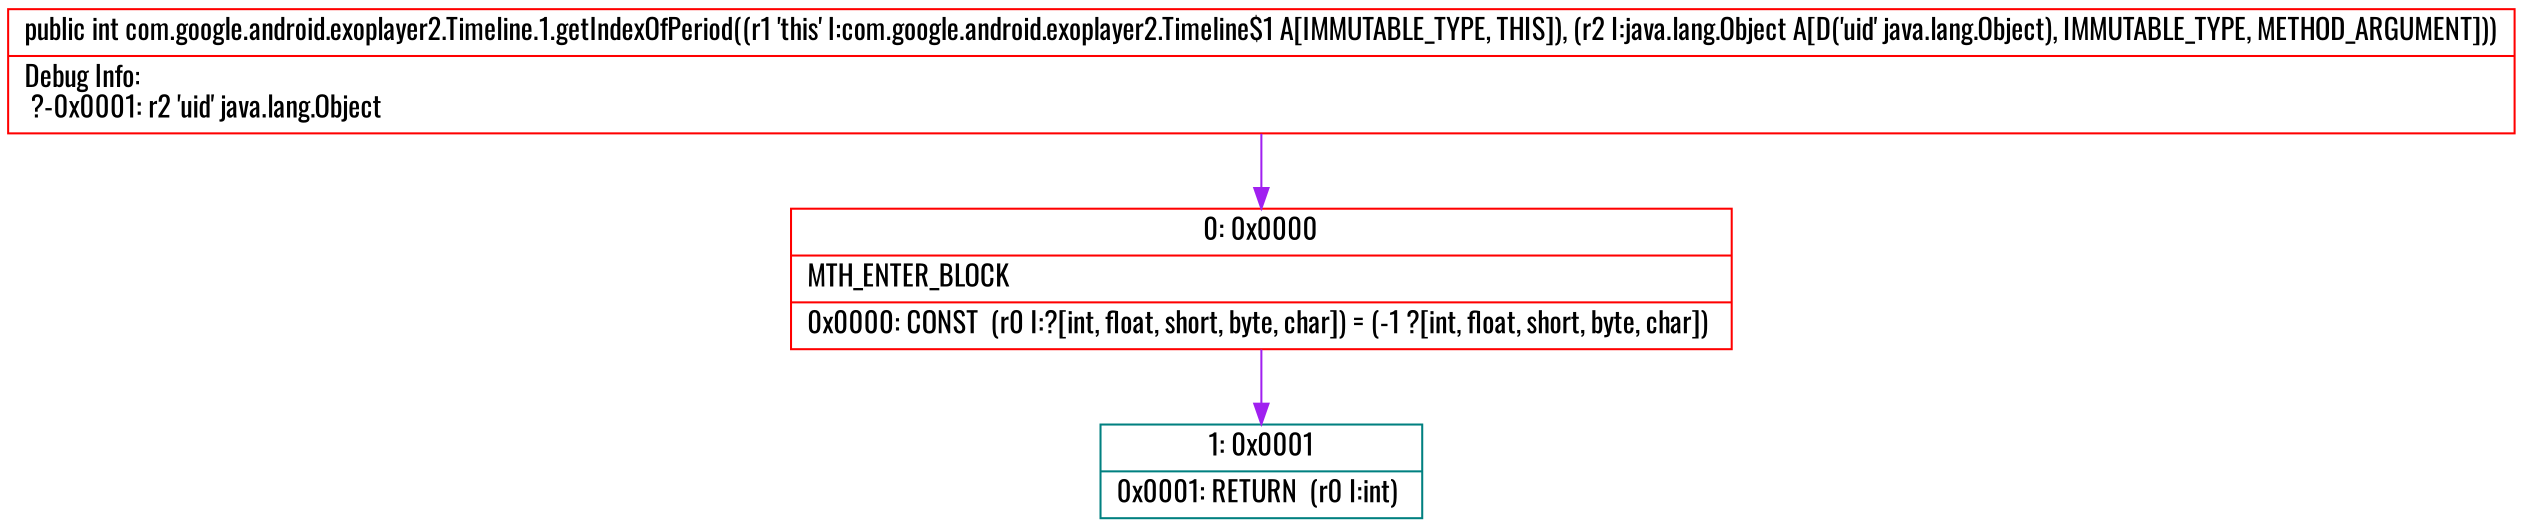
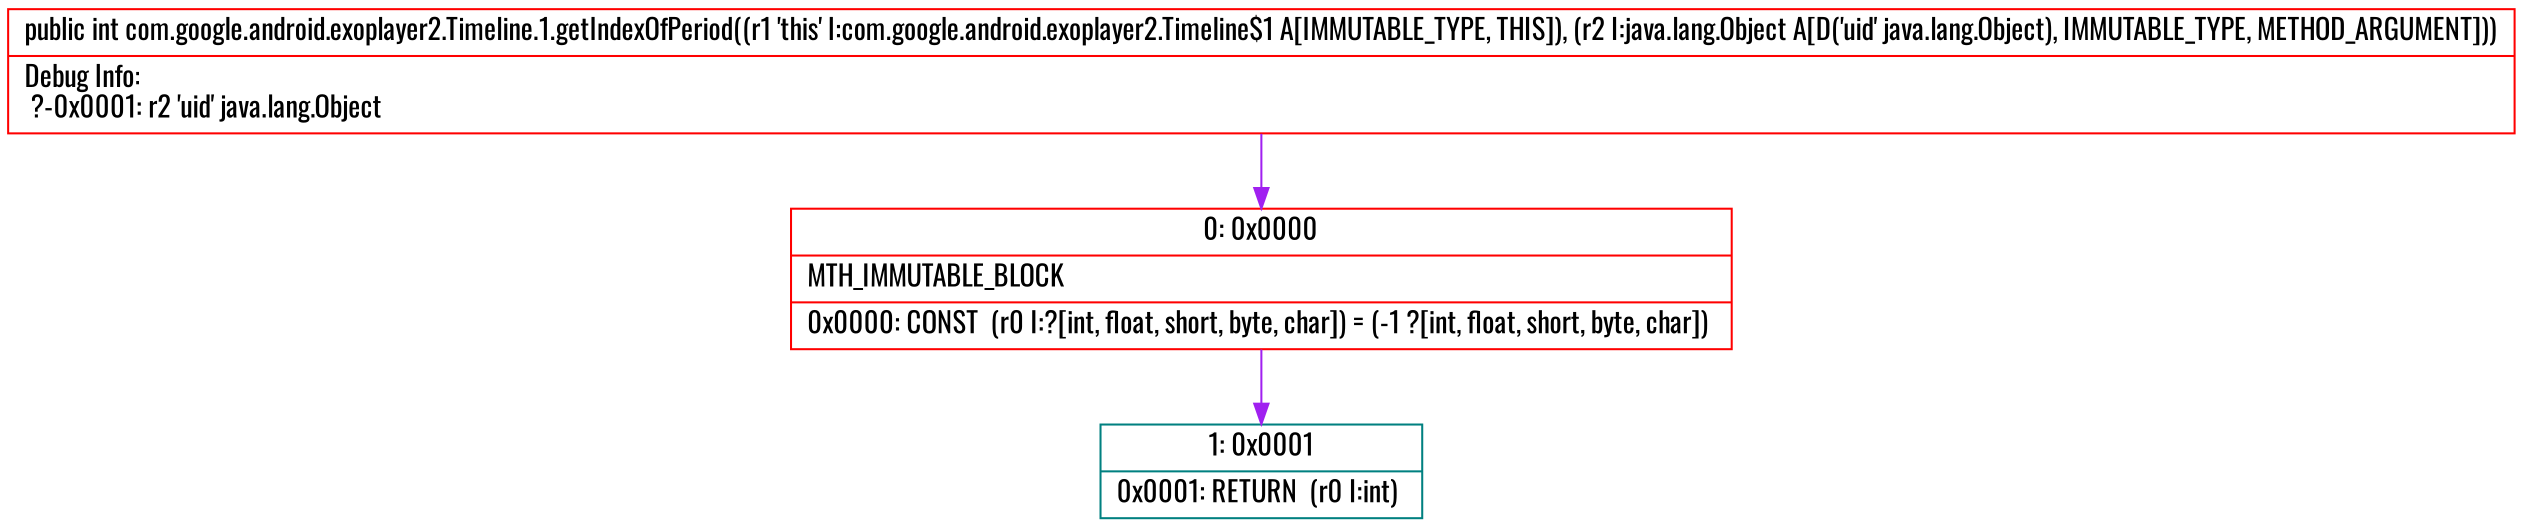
(909, 278) -> (937, 278)
